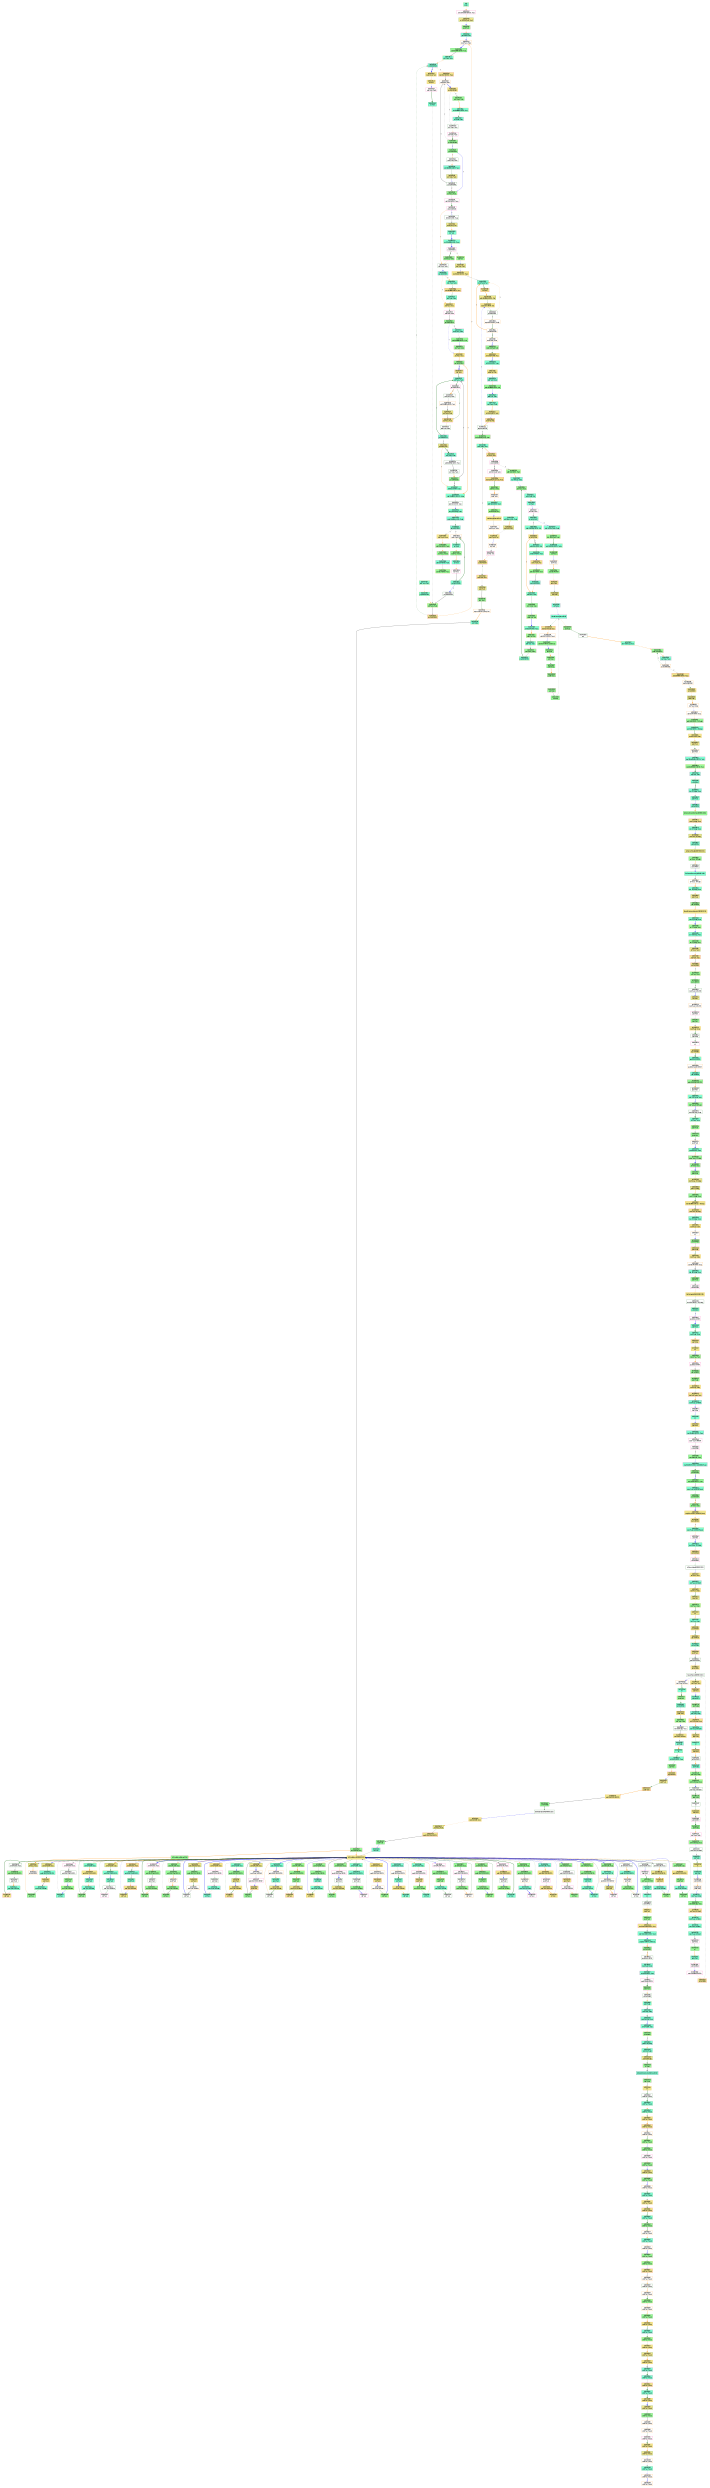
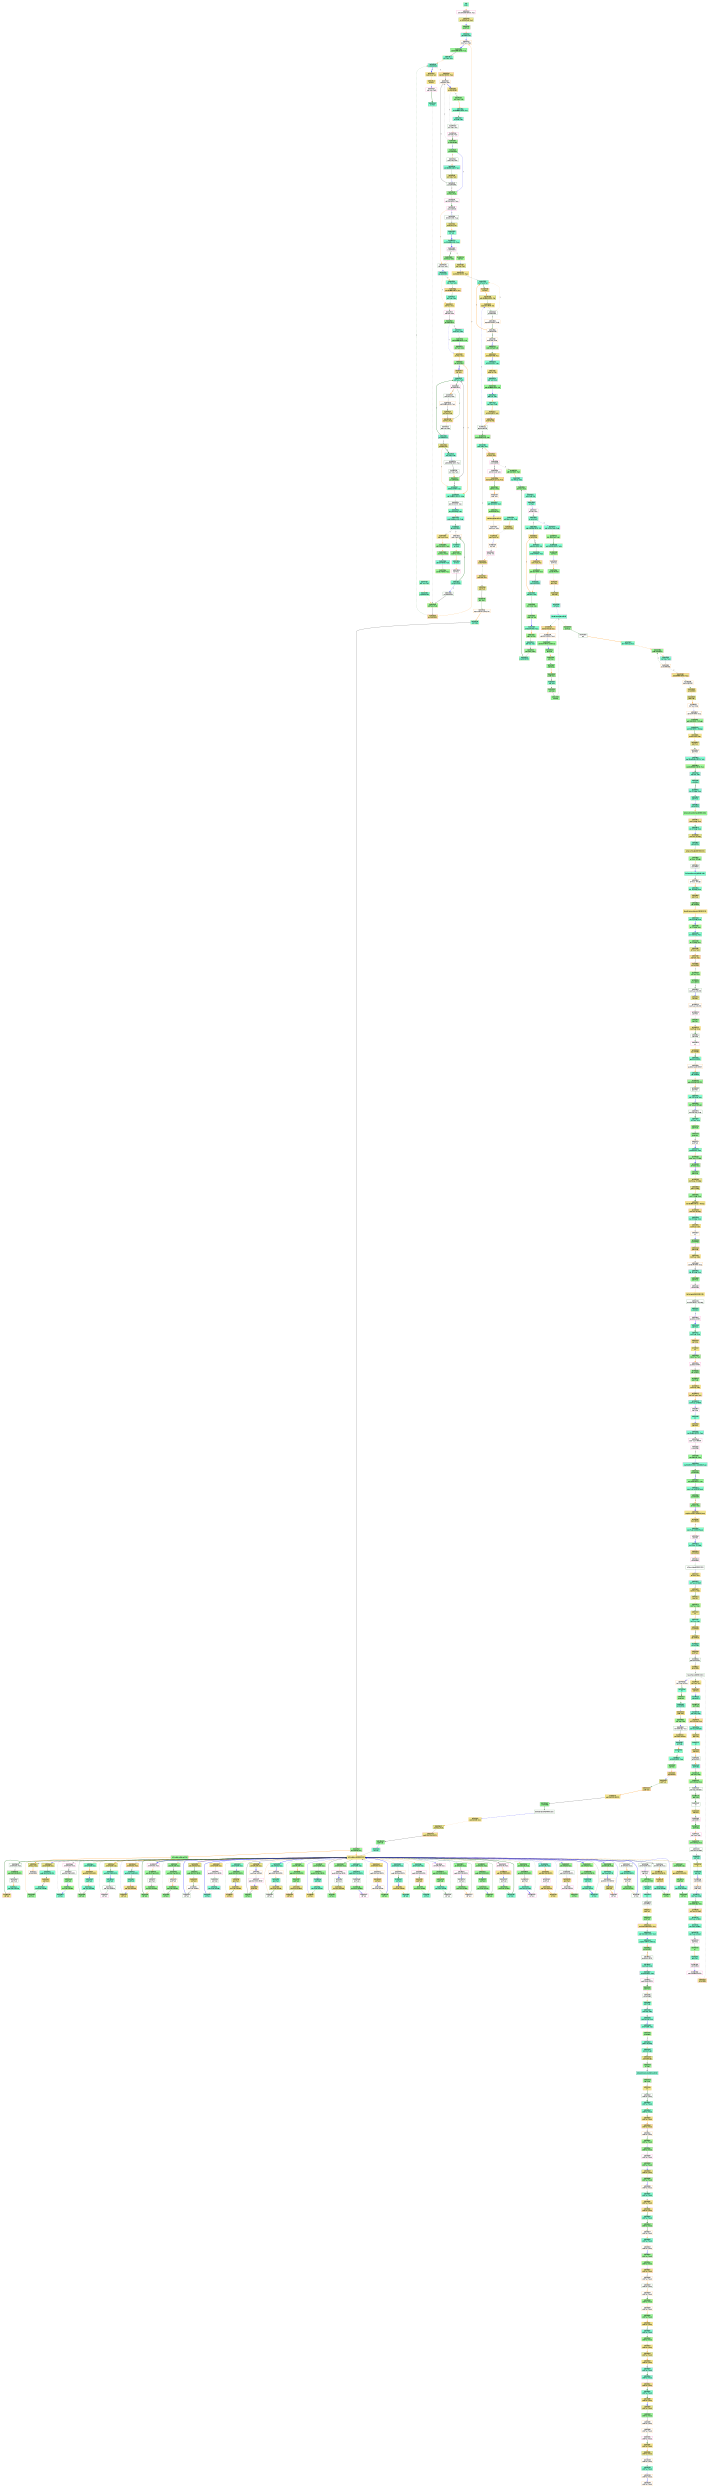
none -> (552, 683)
